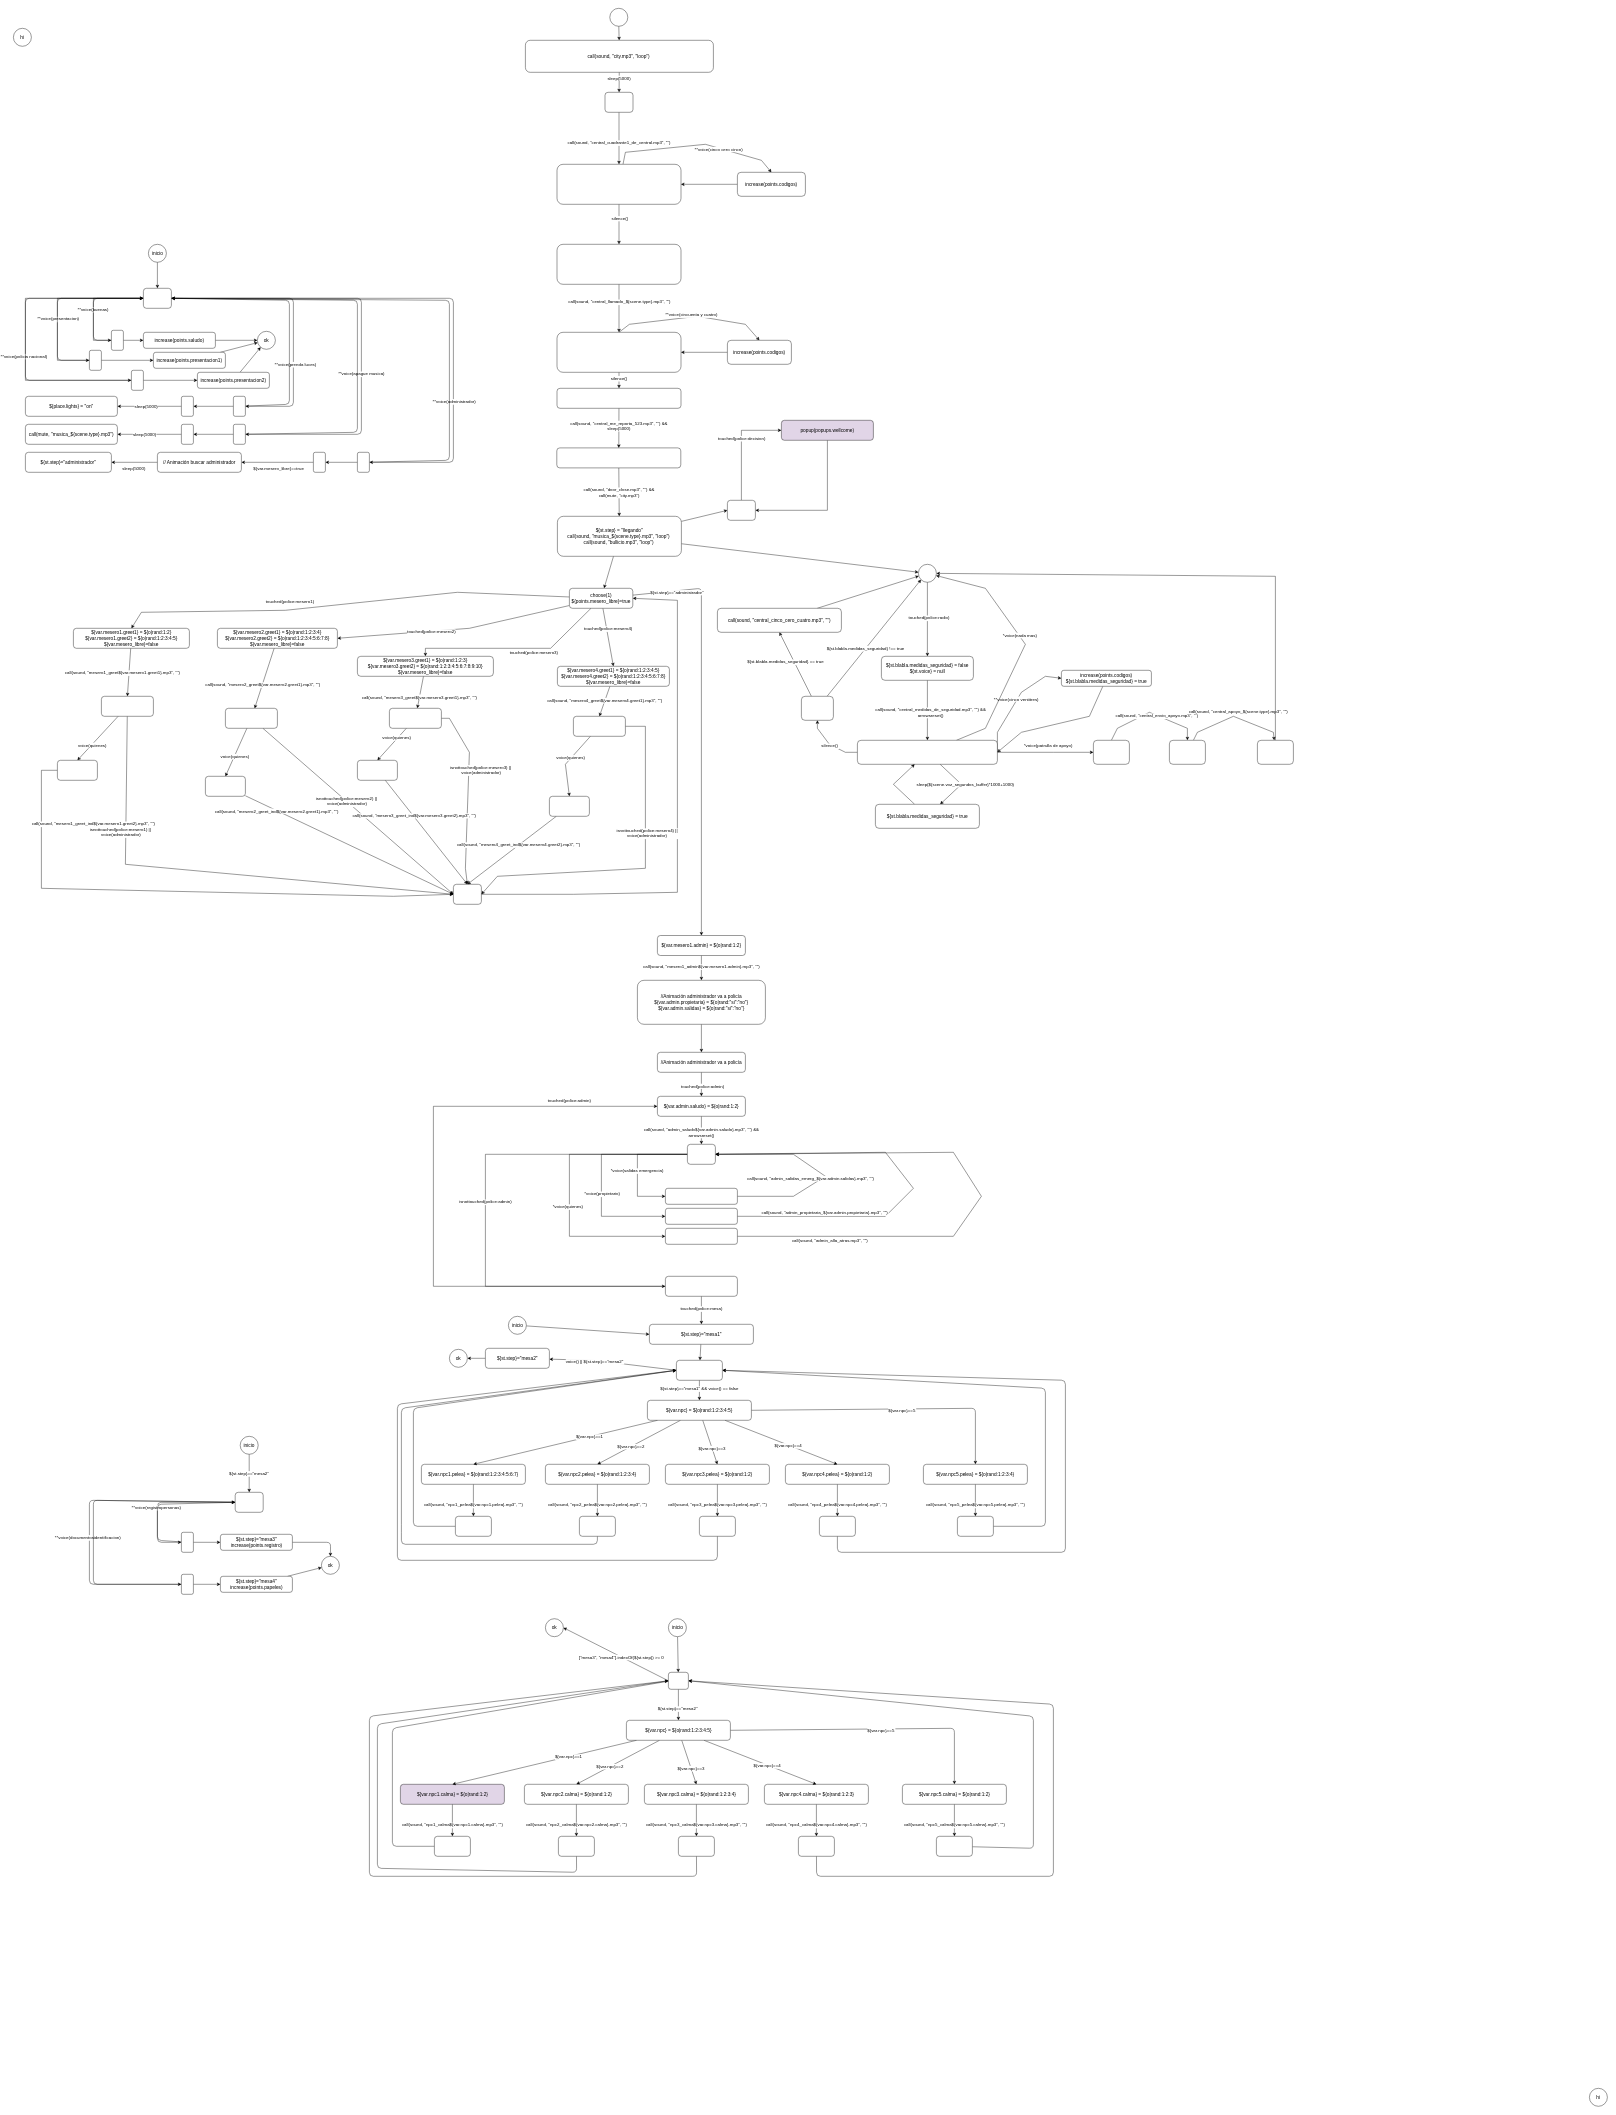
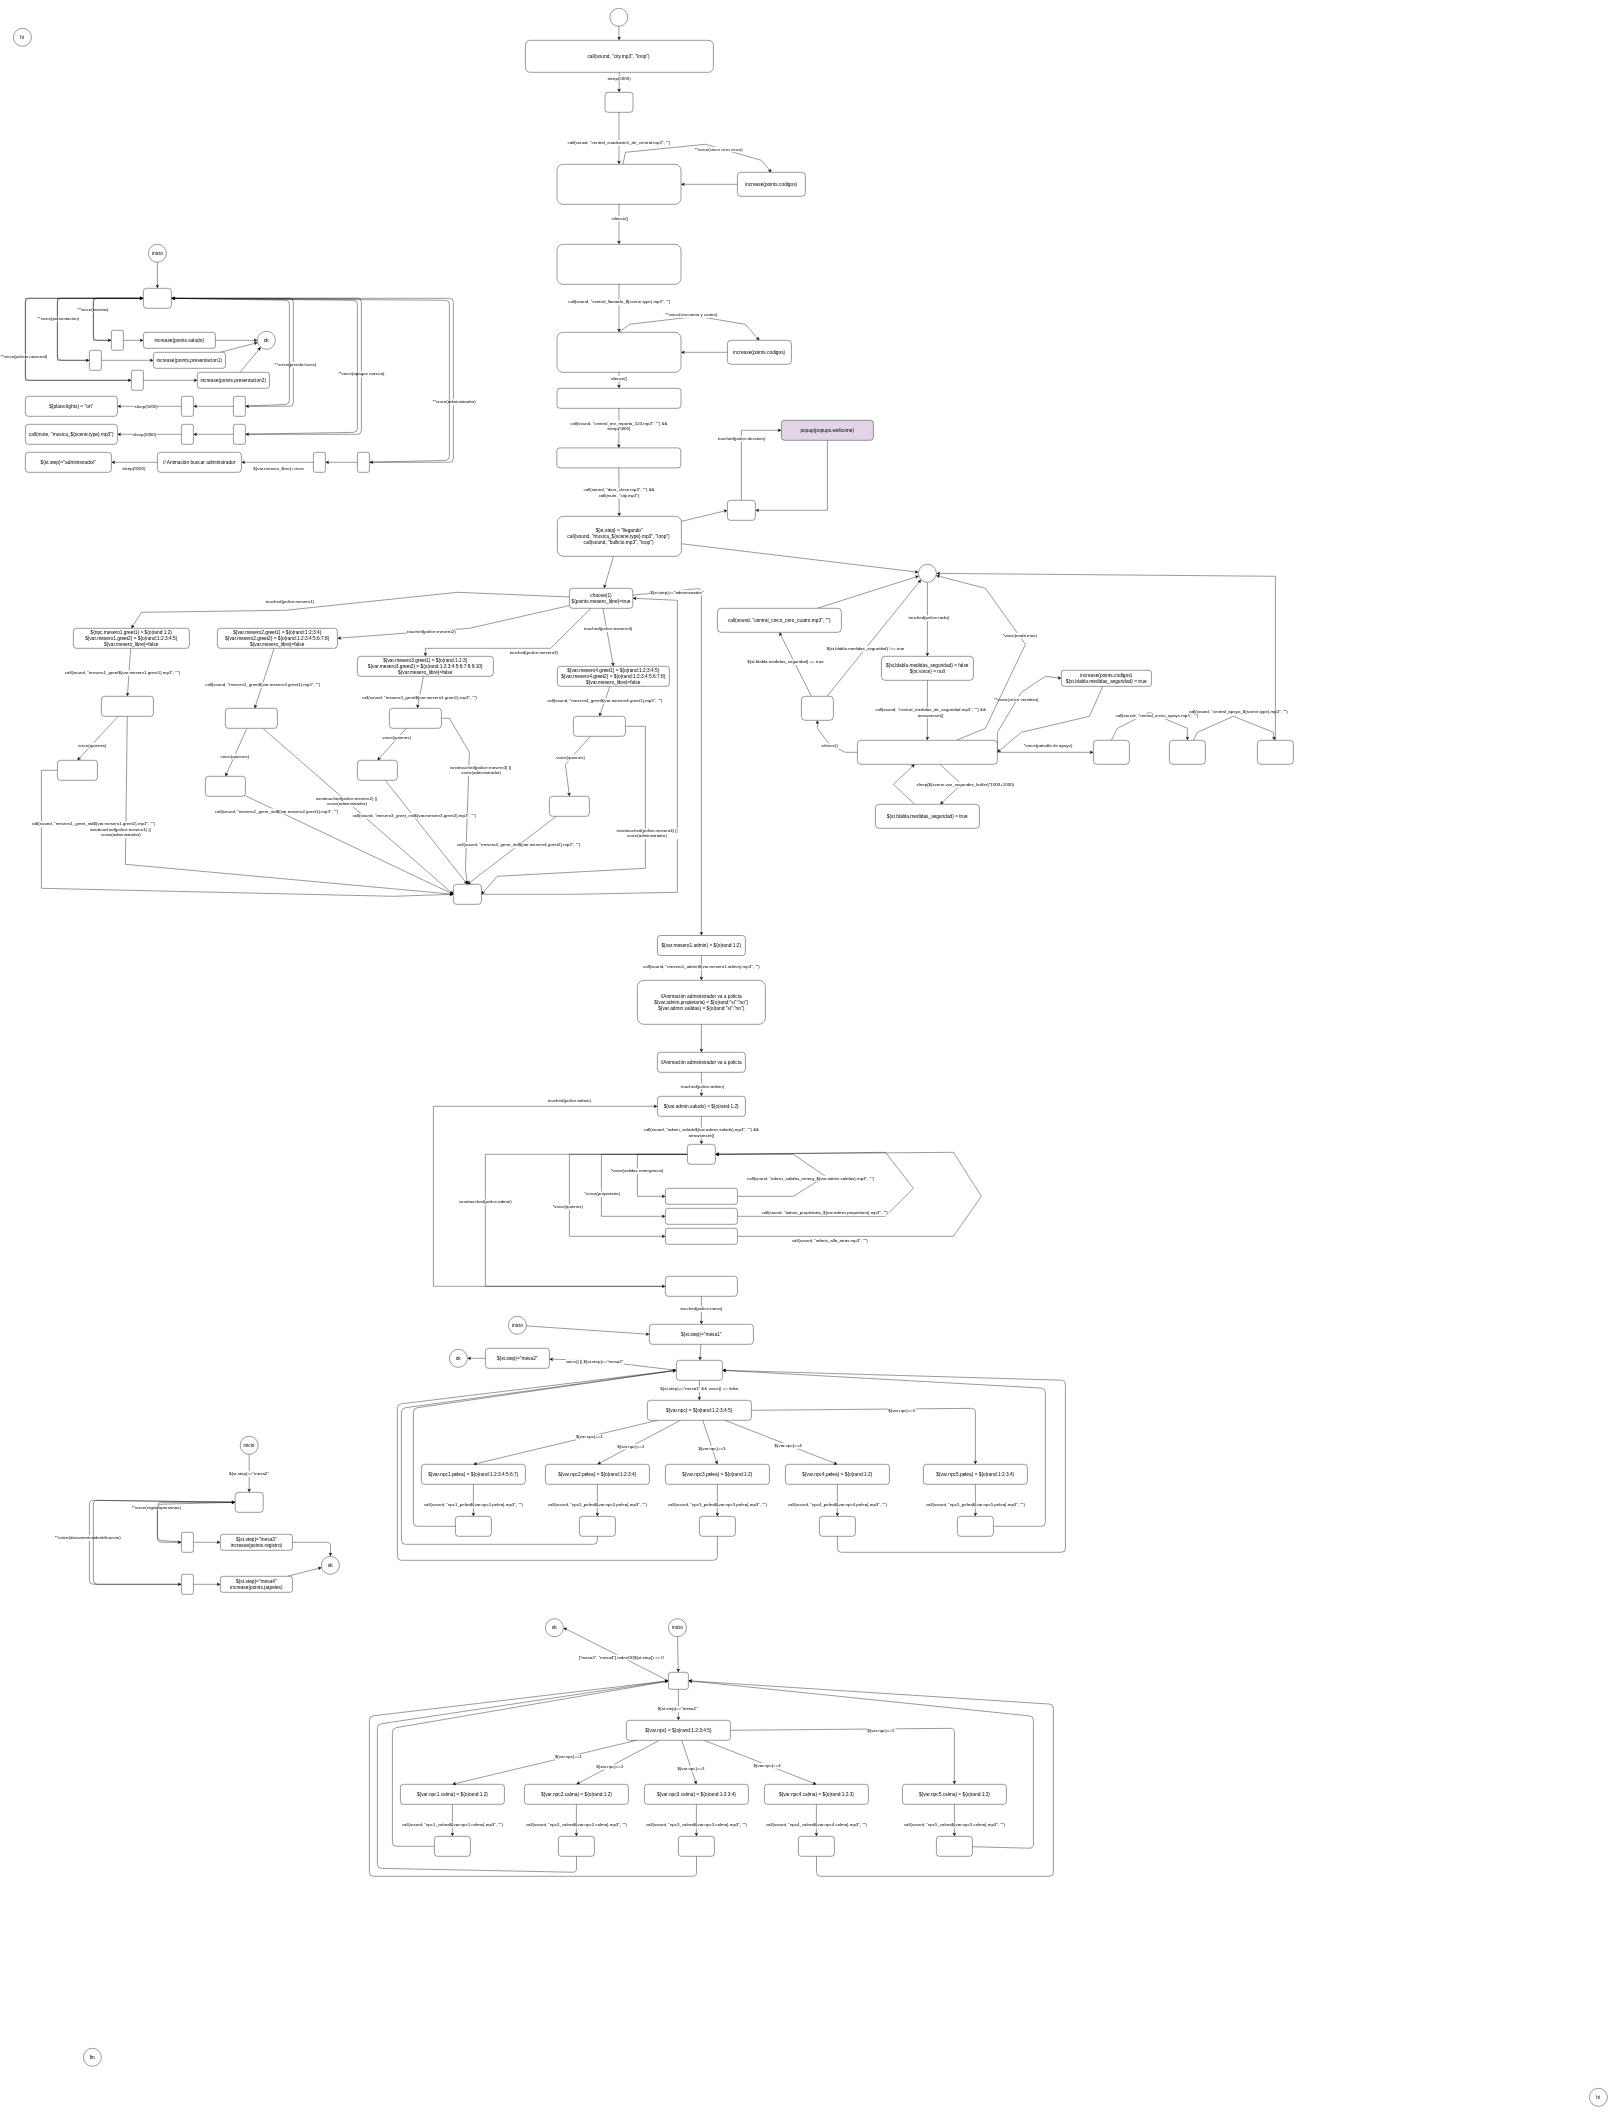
(131, 638) -> (131, 638)
(452, 1794) -> (452, 1794)
none -> (92, 2057)
